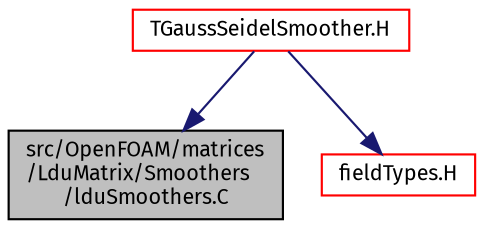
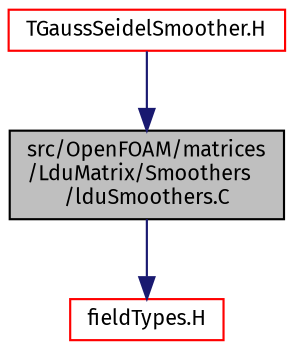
(327, 95) -> (147, 248)
